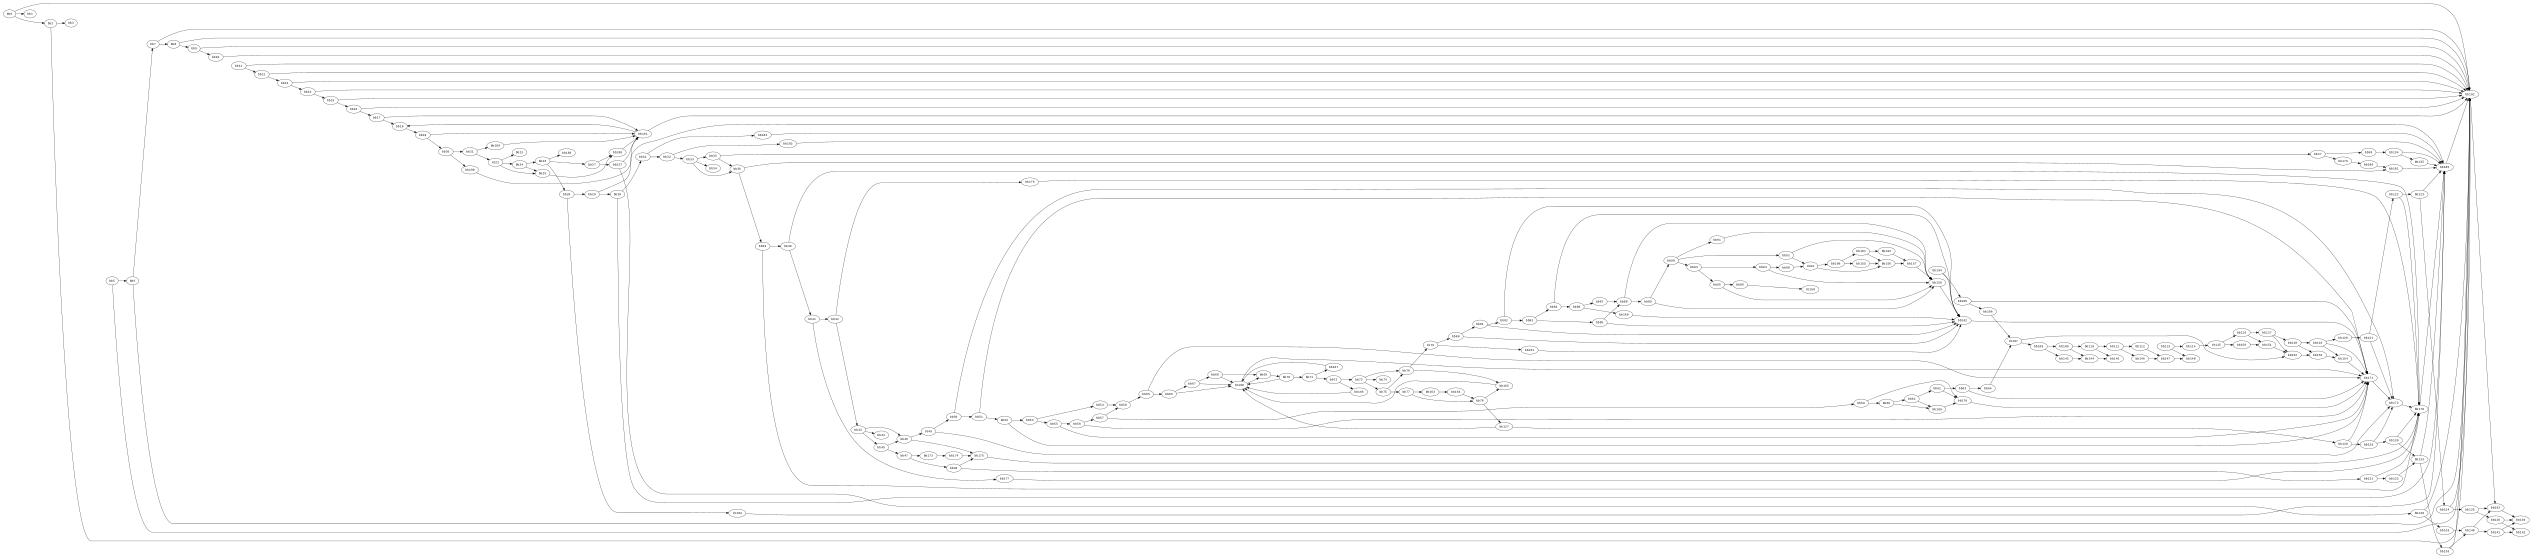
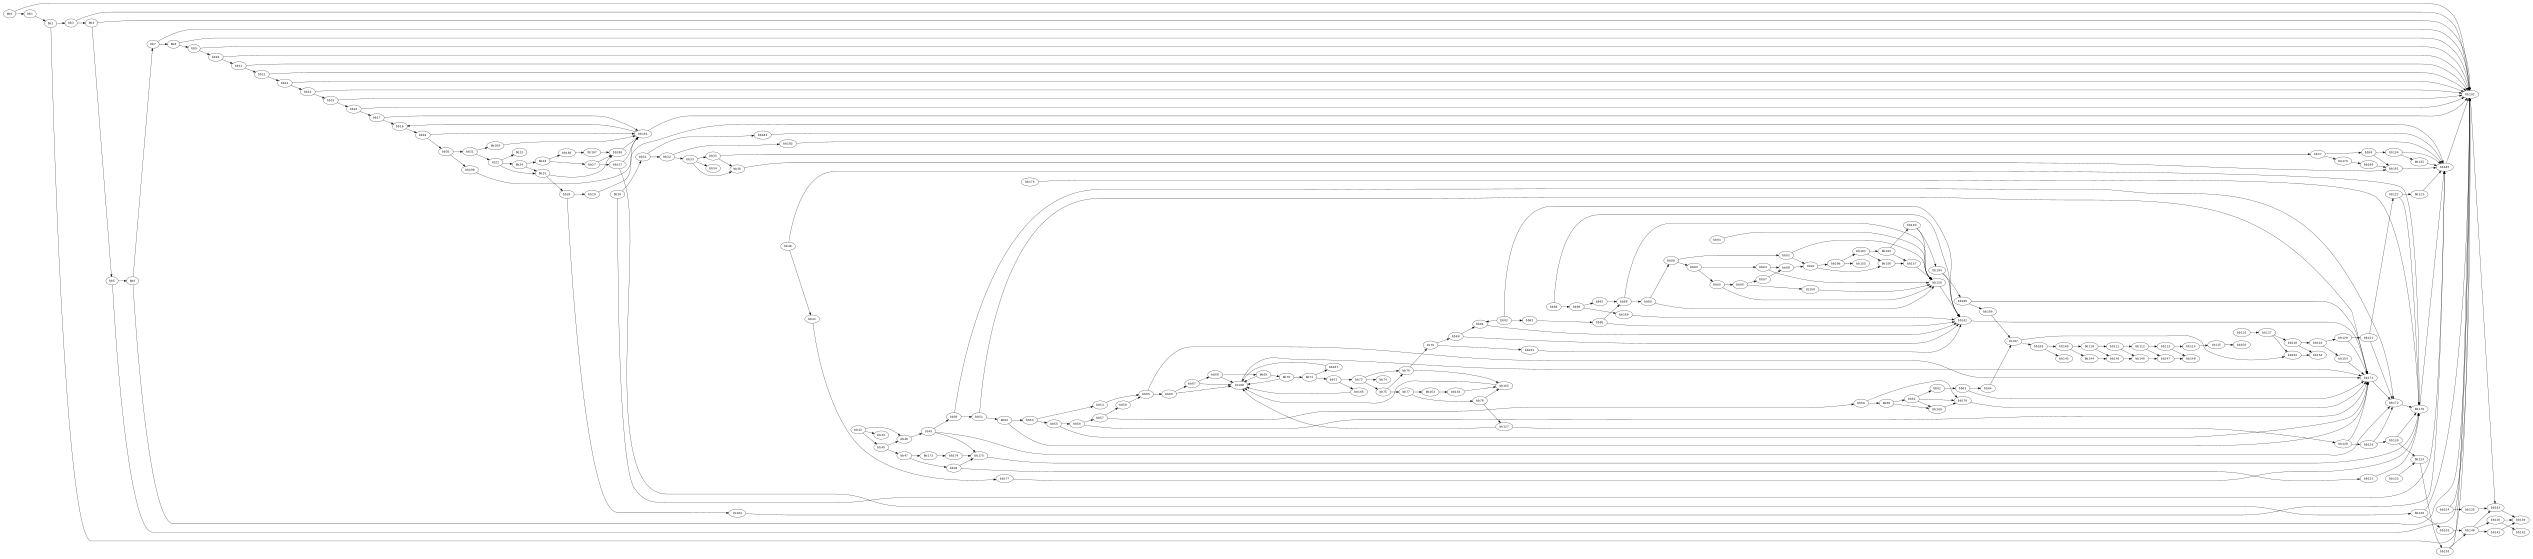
none -> (1299, 12)
(28, 21) -> (39, 18)
none -> (92, 23)
none -> (226, 61)
none -> (592, 152)
none -> (2380, 160)
(555, 174) -> (553, 182)
(604, 194) -> none
none -> (1912, 225)
(763, 246) -> none
(1692, 250) -> none
(1873, 264) -> none
none -> (1763, 279)
none -> (1874, 291)
(1541, 314) -> none
(2436, 315) -> none
(835, 319) -> none
(1492, 324) -> (1493, 321)
(2228, 339) -> none
(2267, 345) -> none
none -> (2152, 346)
(2432, 351) -> none
(2350, 352) -> (2358, 355)
(2329, 357) -> none
(2076, 359) -> none
none -> (2126, 359)
(1252, 381) -> (1252, 378)
(1949, 394) -> (1936, 400)
(1467, 396) -> (1479, 389)
(1110, 405) -> (1121, 398)
(941, 445) -> (956, 439)
(2380, 479) -> none
(2482, 514) -> (2482, 526)
(2507, 532) -> none
